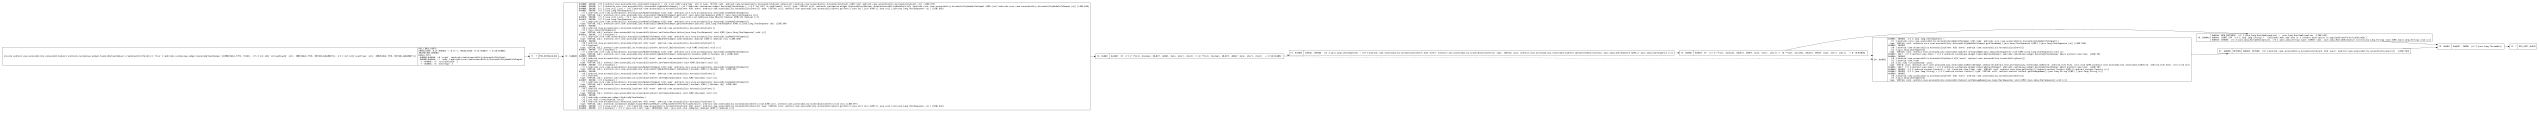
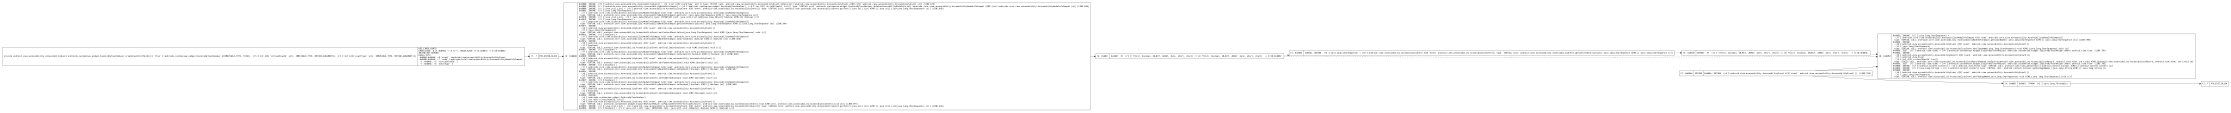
(2314, 38) -> none
(2209, 54) -> (1846, 69)
